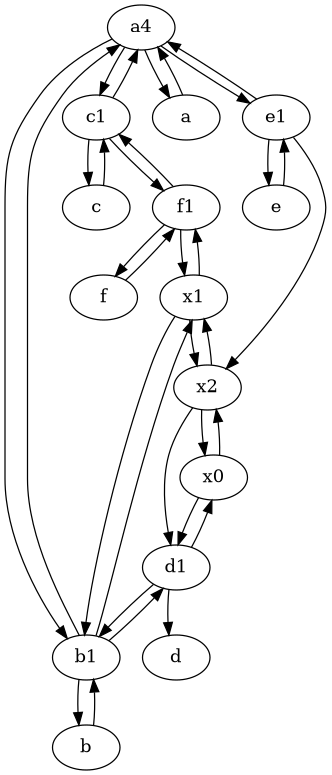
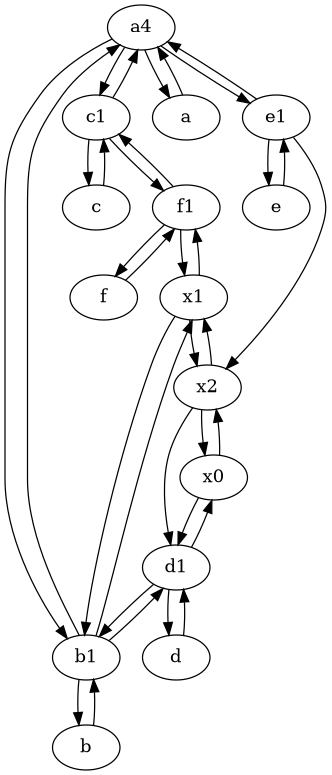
none -> (185, 619)
